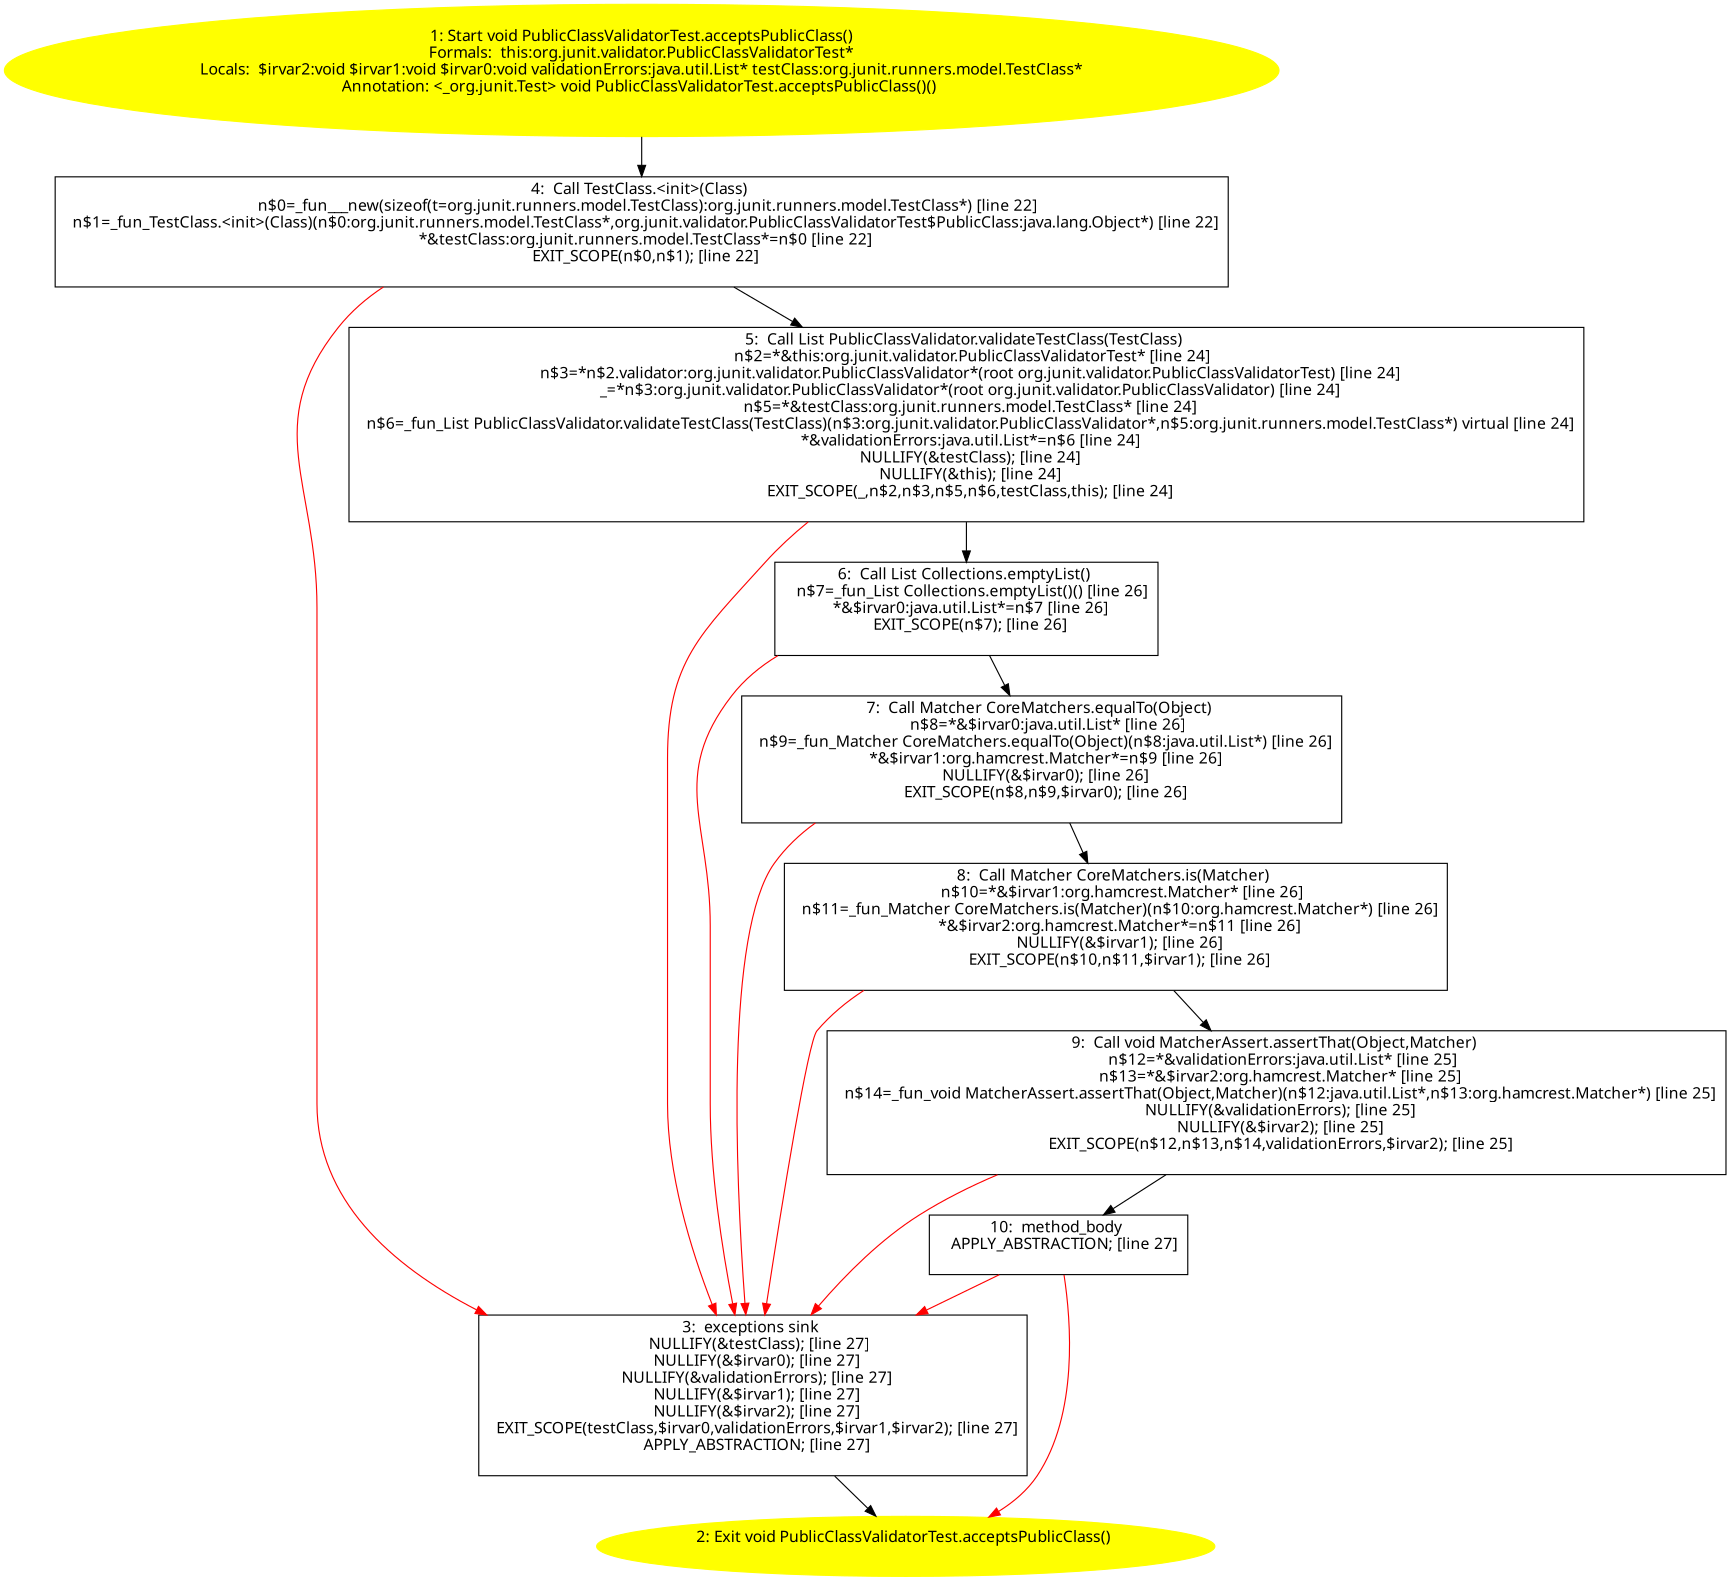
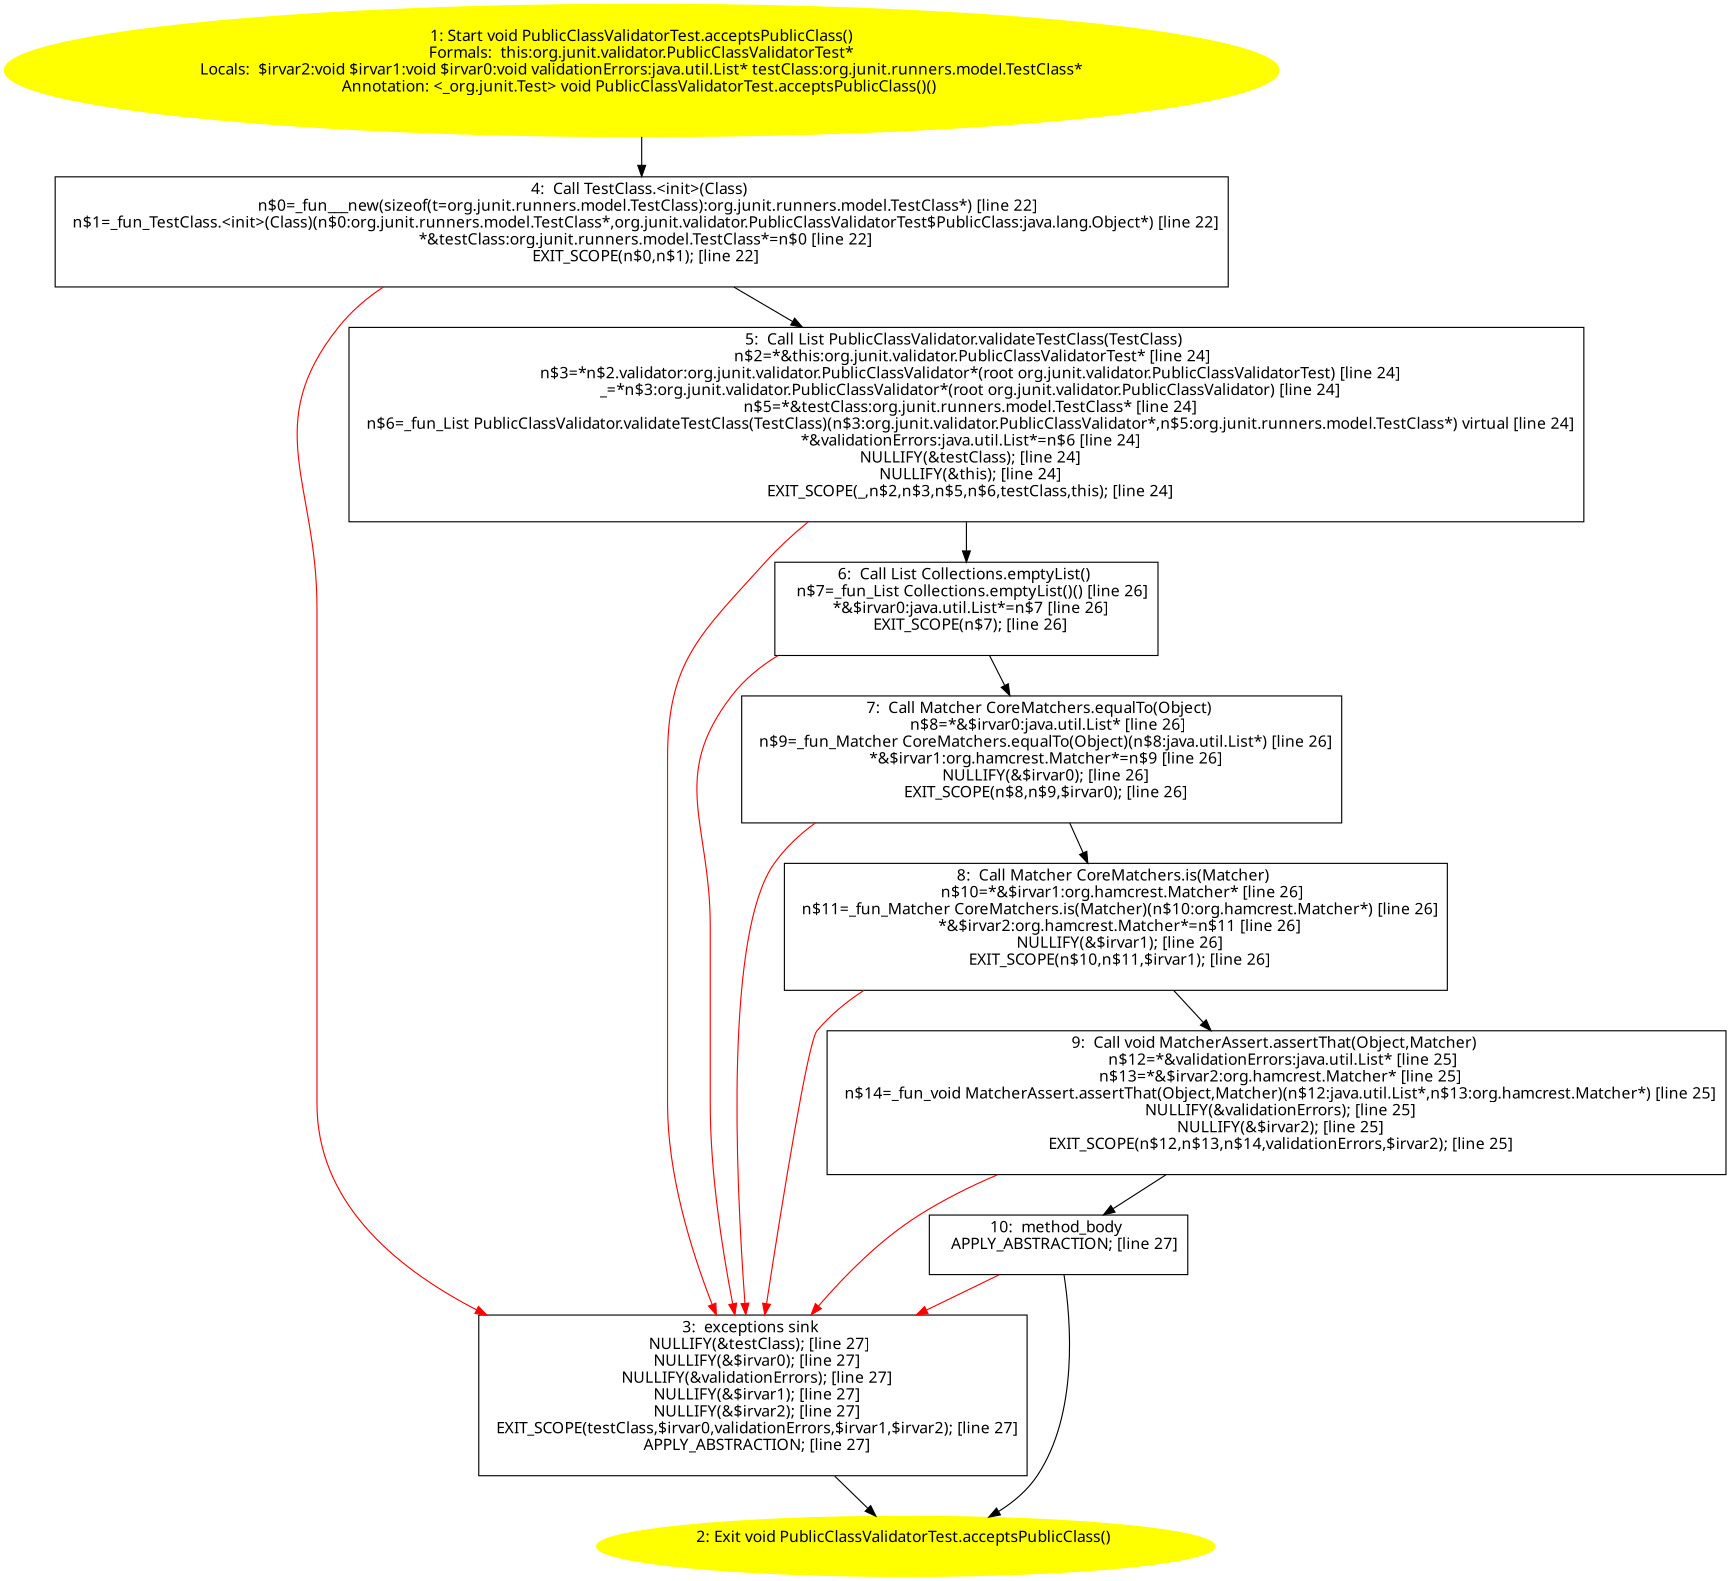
(1064, 1404) -> (1064, 1404)
